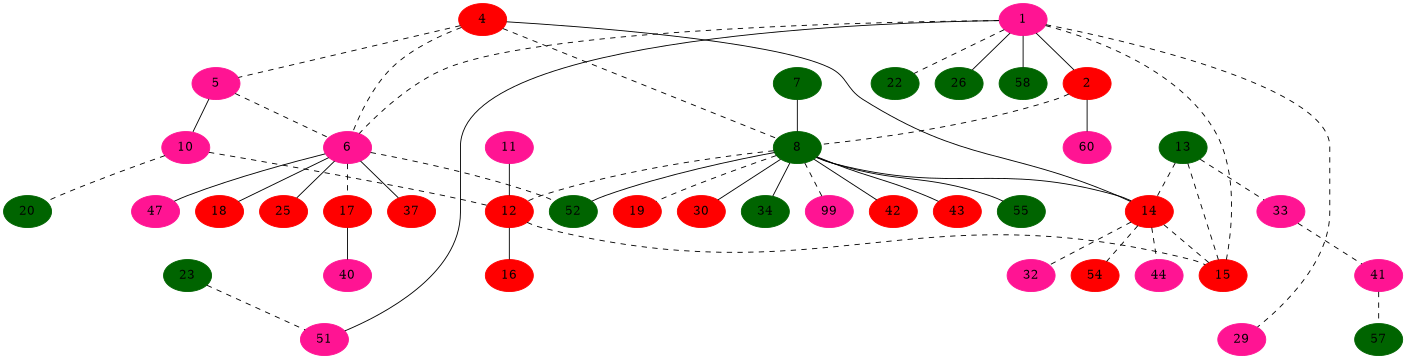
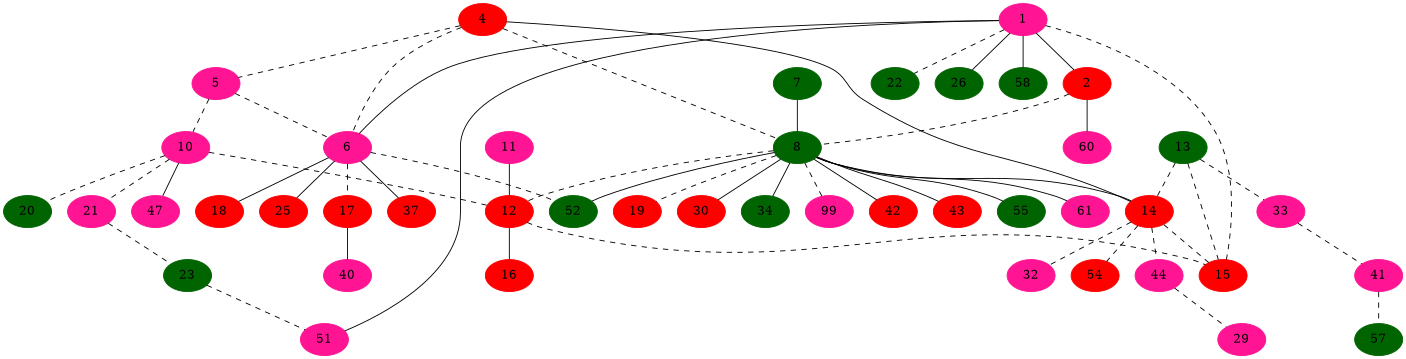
(700, 31) -> (700, 31)
(1295, 104) -> (1200, 308)
(201, 115) -> (201, 115)
(249, 175) -> (171, 179)
none -> (92, 212)
none -> (1085, 212)
